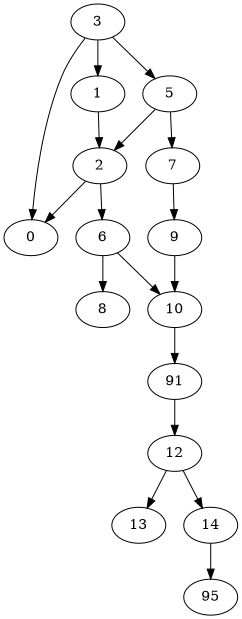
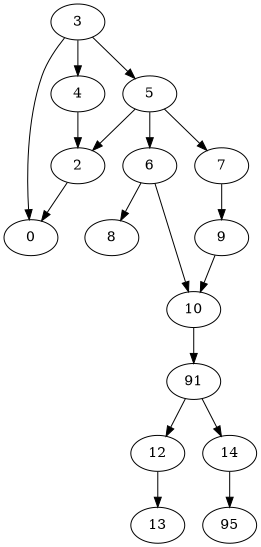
(98, 94) -> (78, 94)
(101, 197) -> (150, 125)
(190, 485) -> (209, 413)
